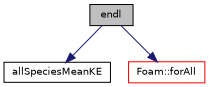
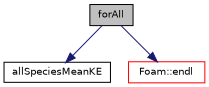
(111, 15) -> (111, 15)
(167, 72) -> (167, 72)
